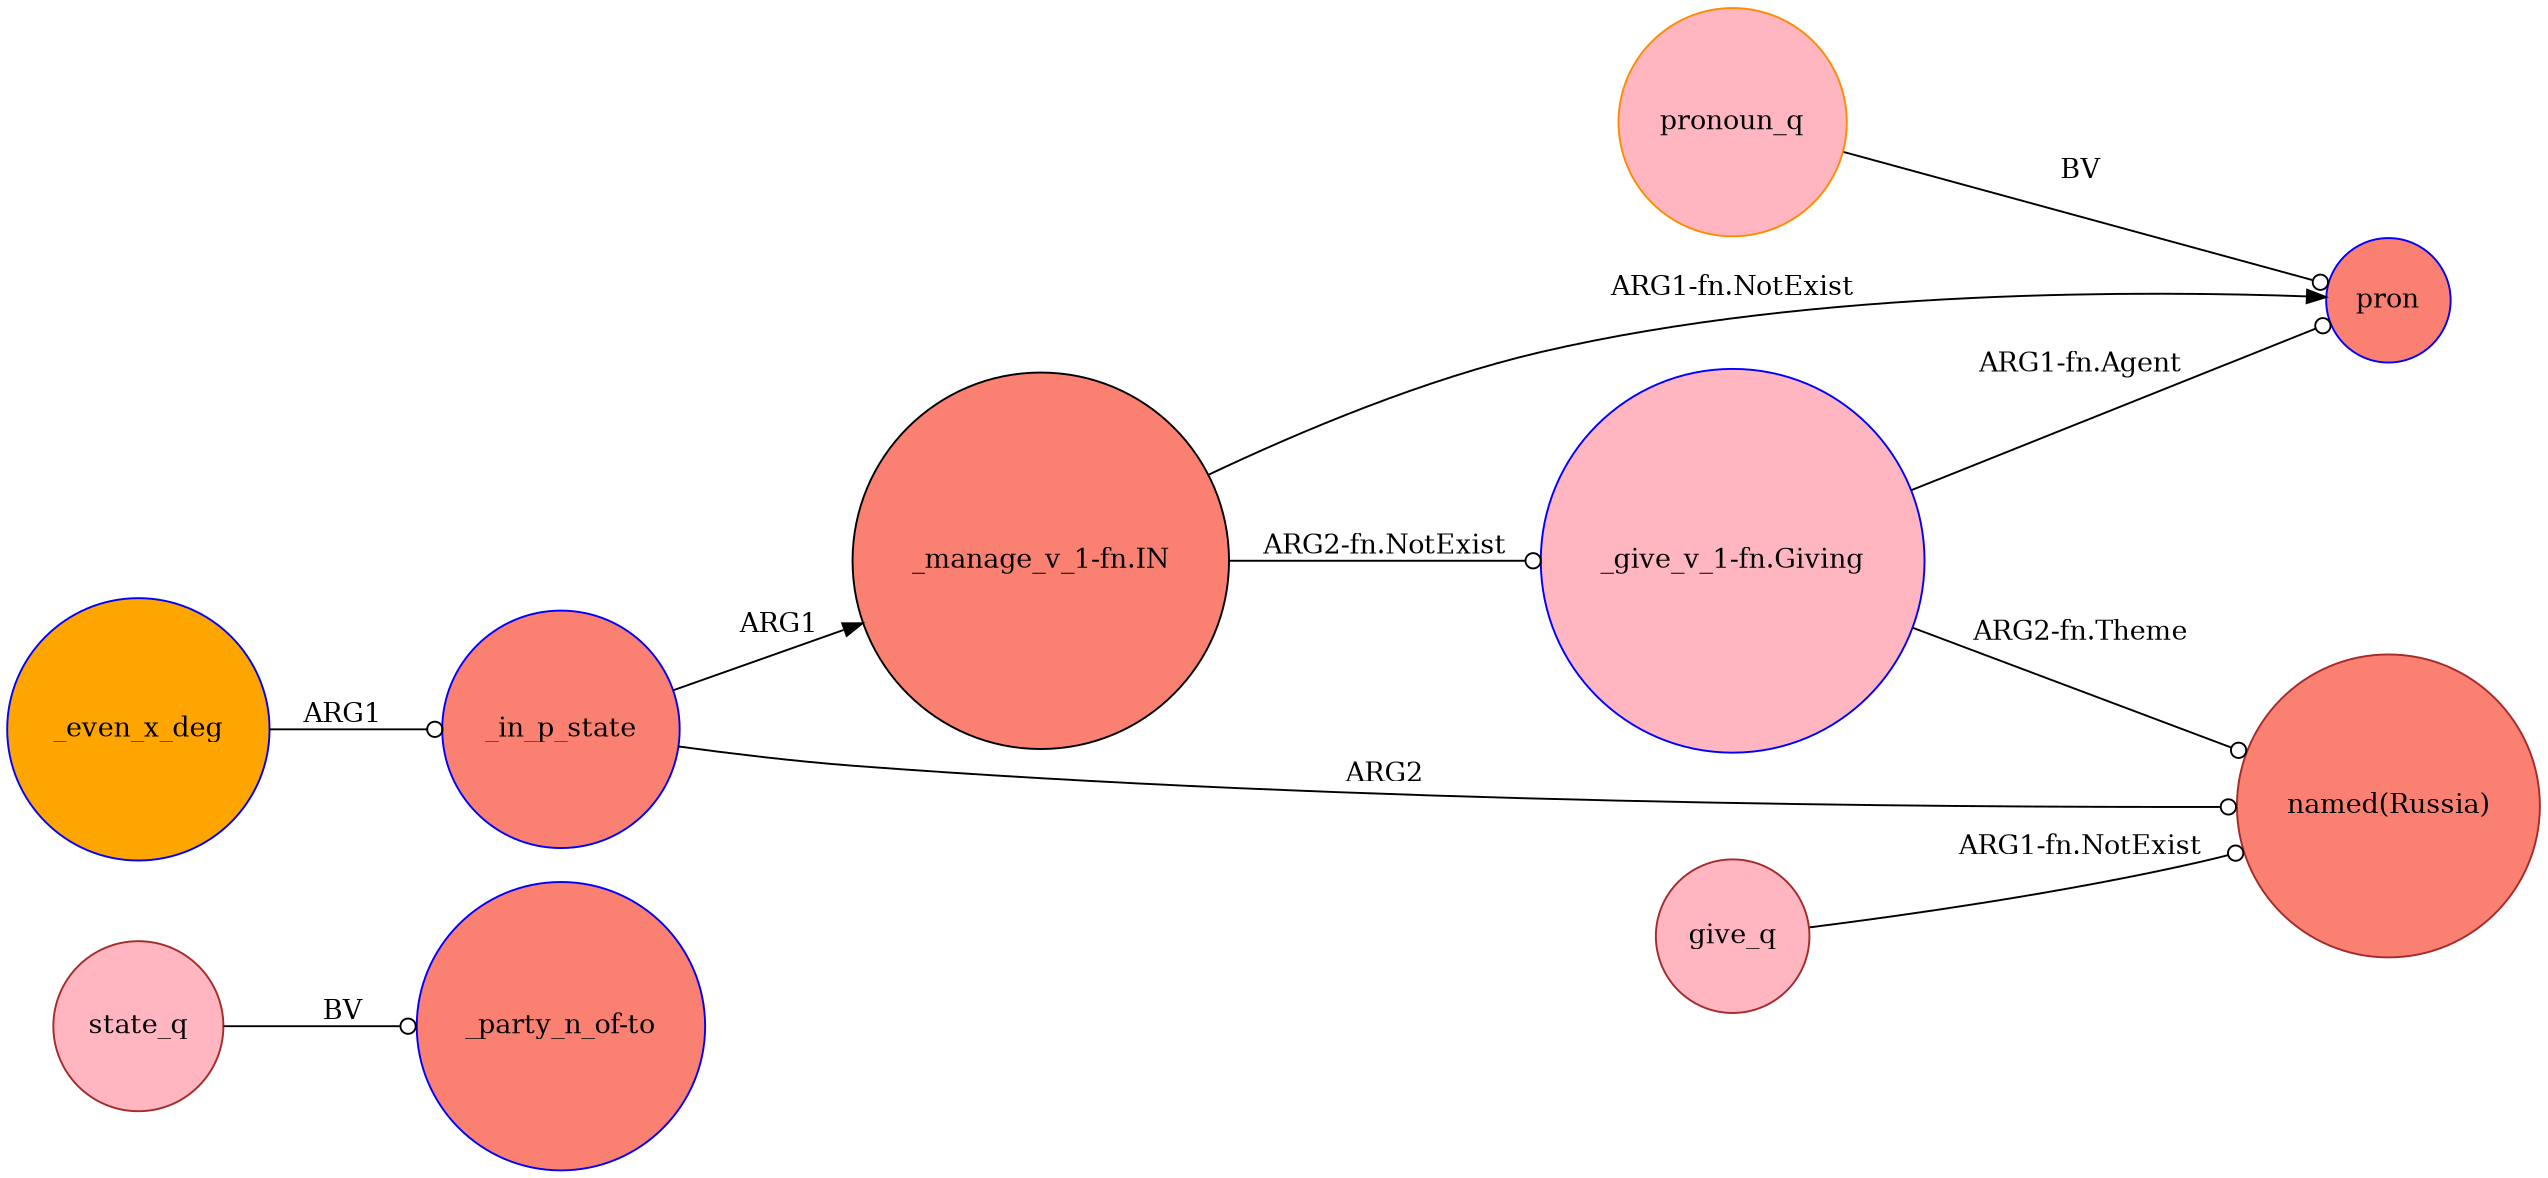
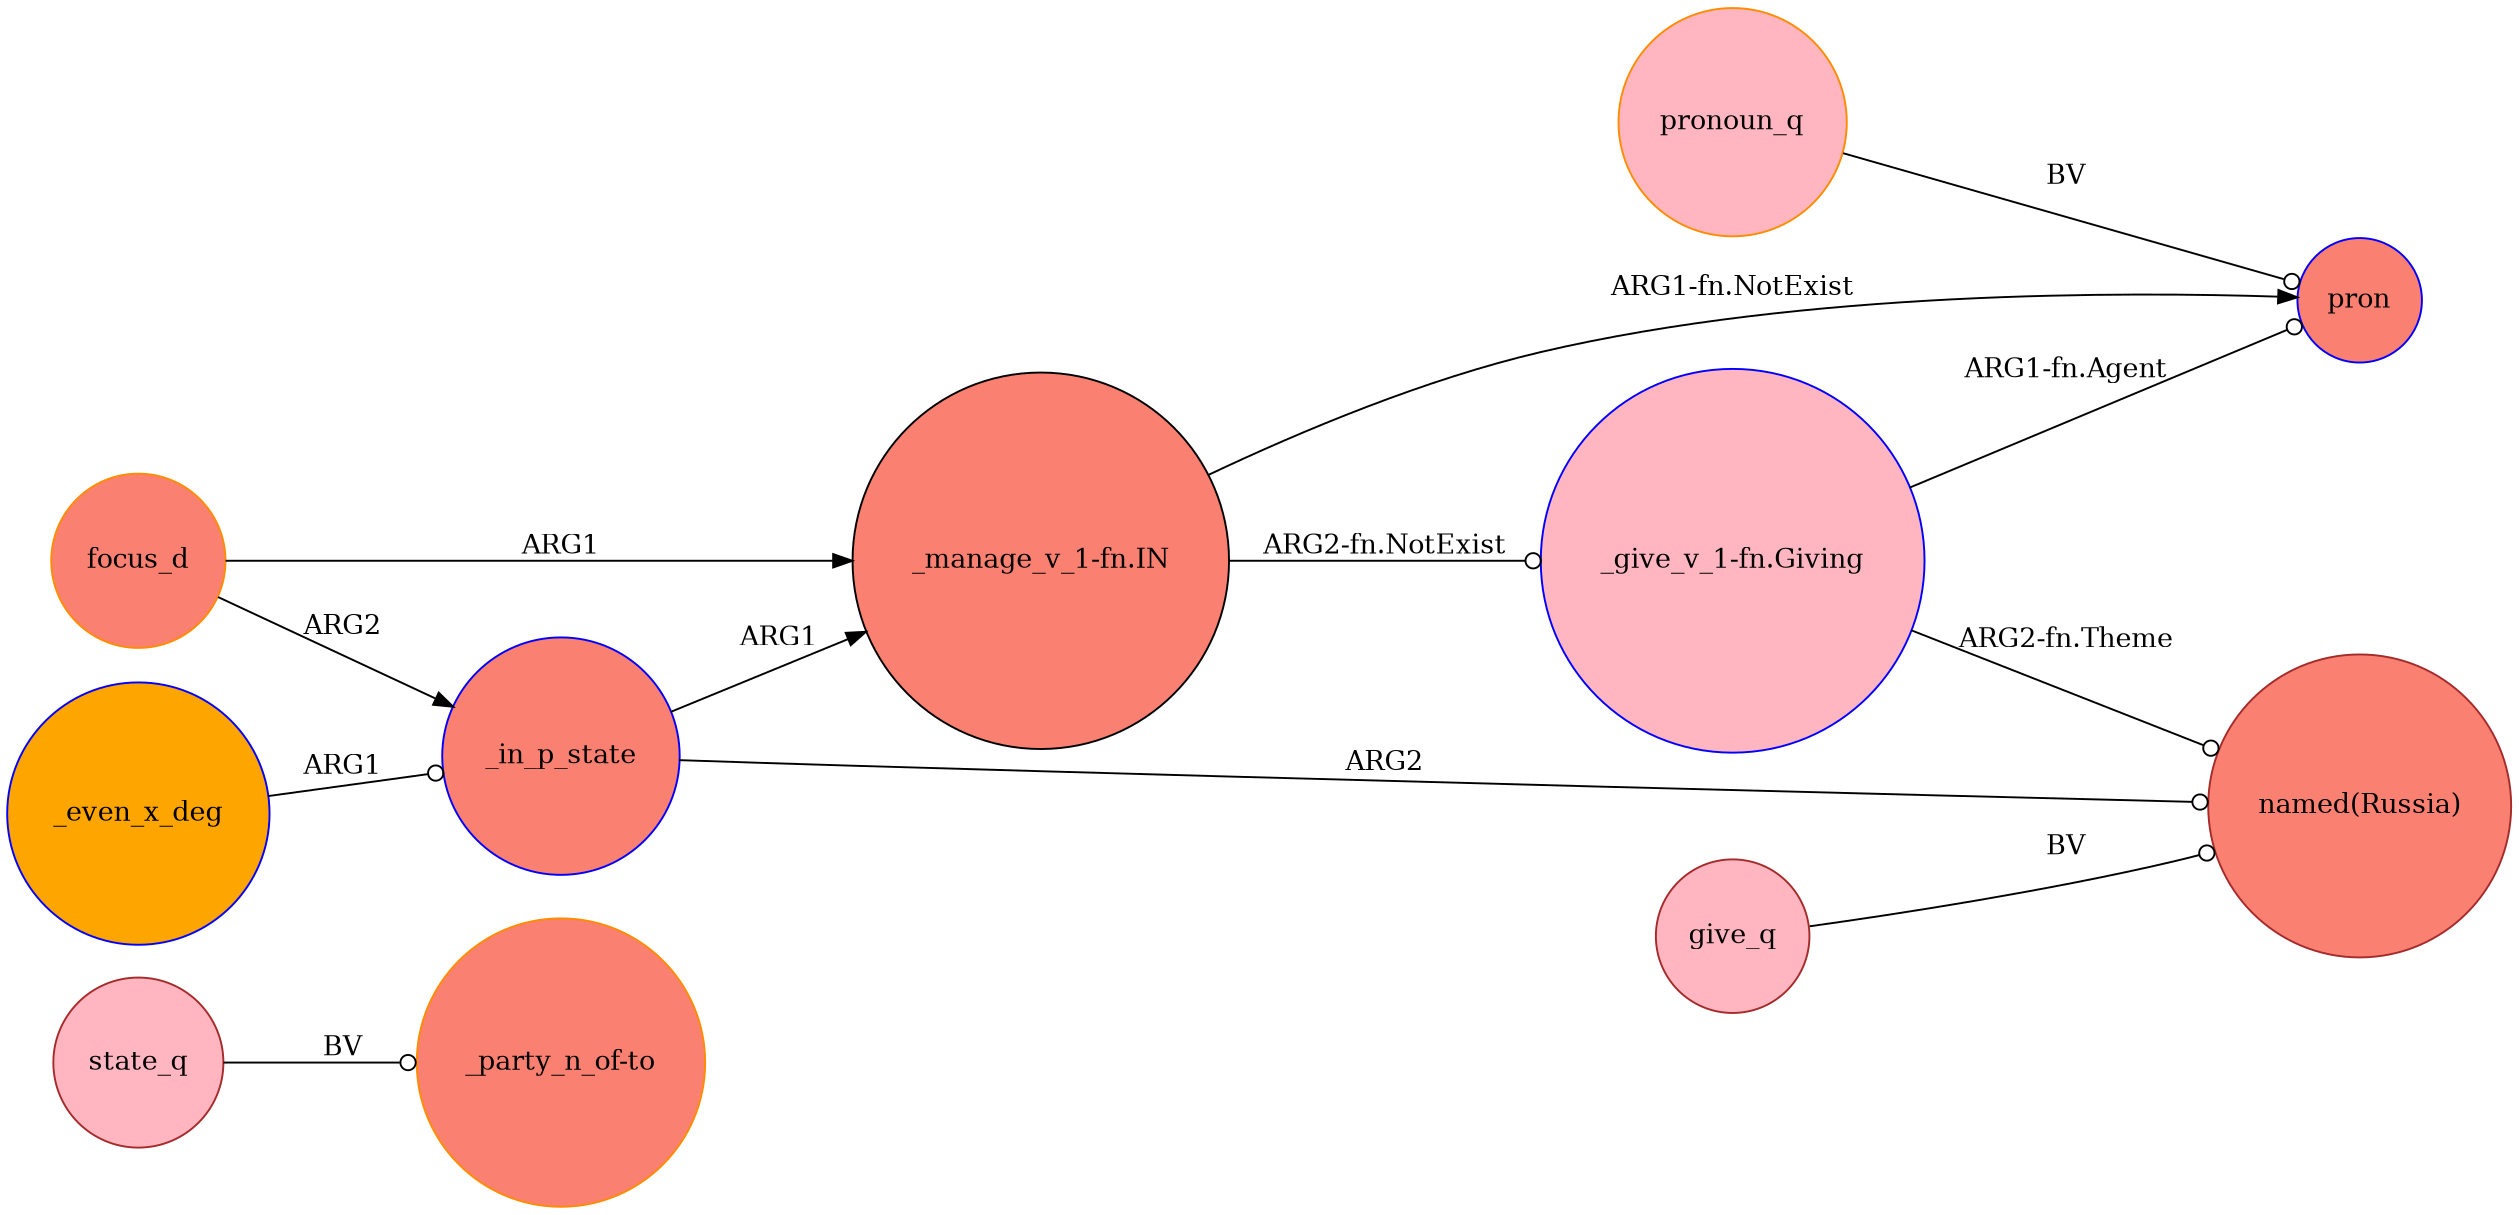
none -> (138, 561)
(2080, 847) -> (2066, 847)
(561, 1026) -> (561, 1063)
